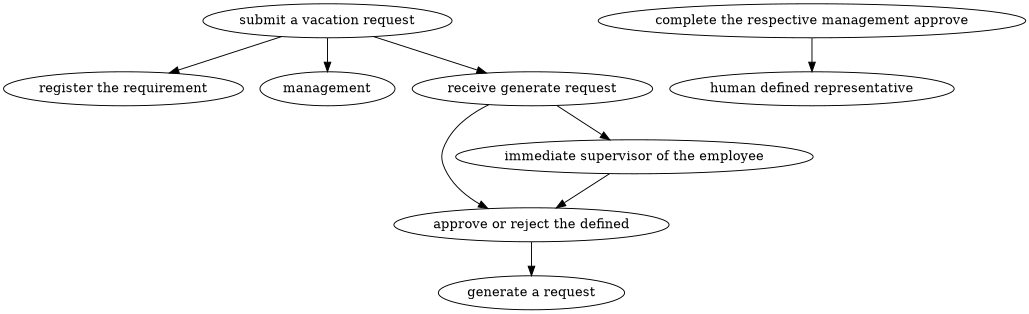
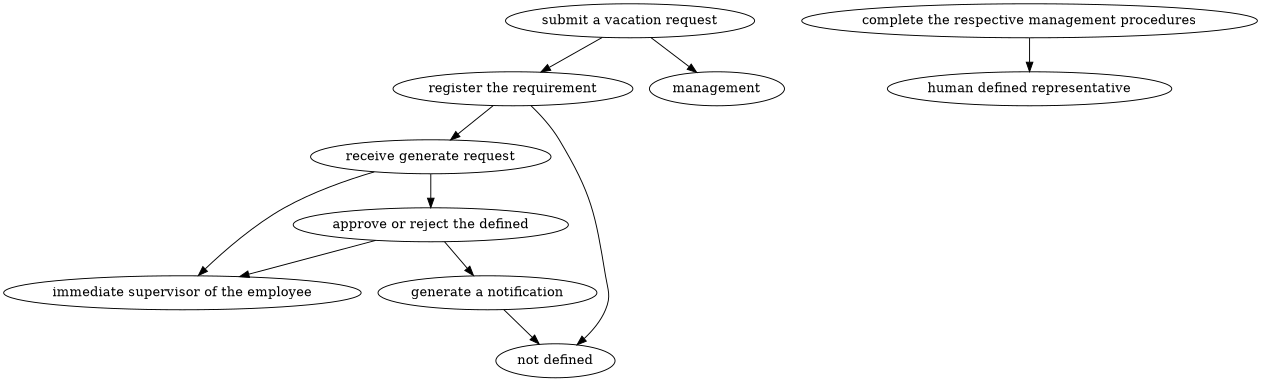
(812, 21) -> (1030, 21)
(425, 53) -> (476, 120)
(587, 188) -> (312, 257)
(531, 293) -> (487, 293)
none -> (555, 361)
